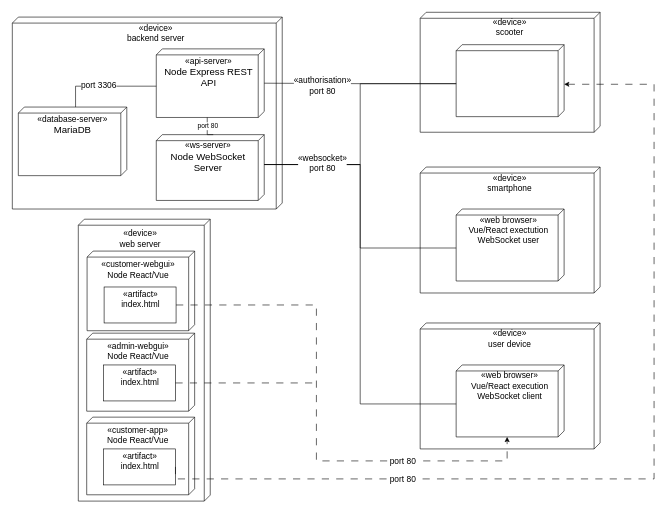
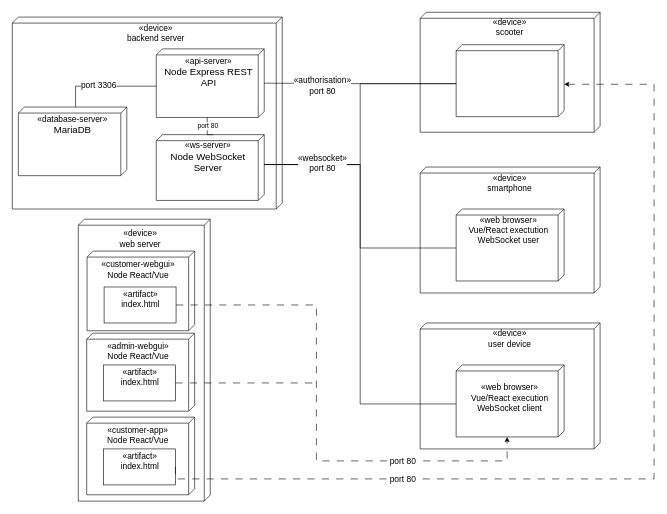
(510, 386) -> (510, 398)
